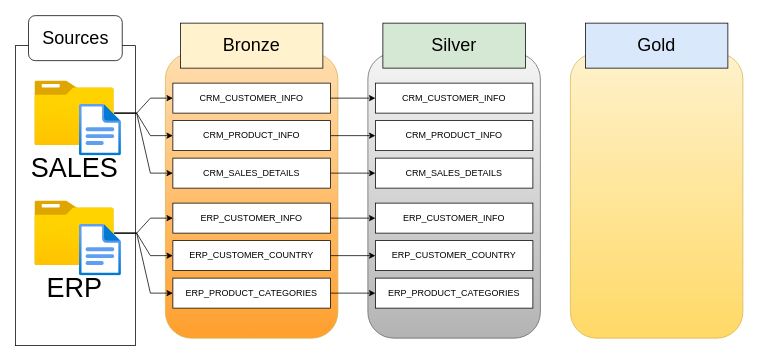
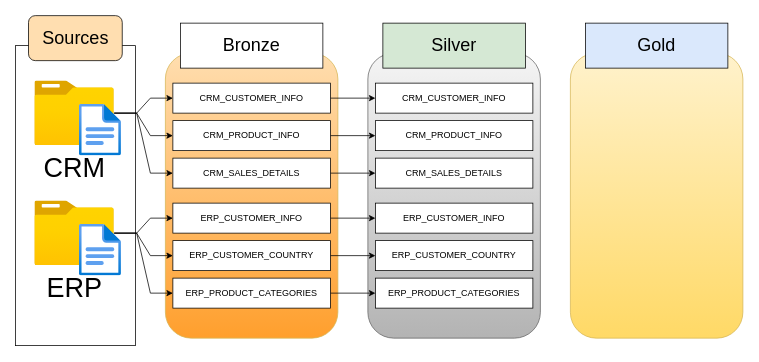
(75, 38) -> (75, 38)
(252, 45) -> (252, 45)
(75, 168) -> (75, 168)
